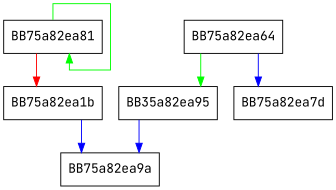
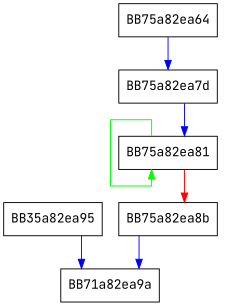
(201, 65) -> none
(53, 103) -> (168, 219)
none -> (184, 115)
(110, 169) -> (110, 285)
